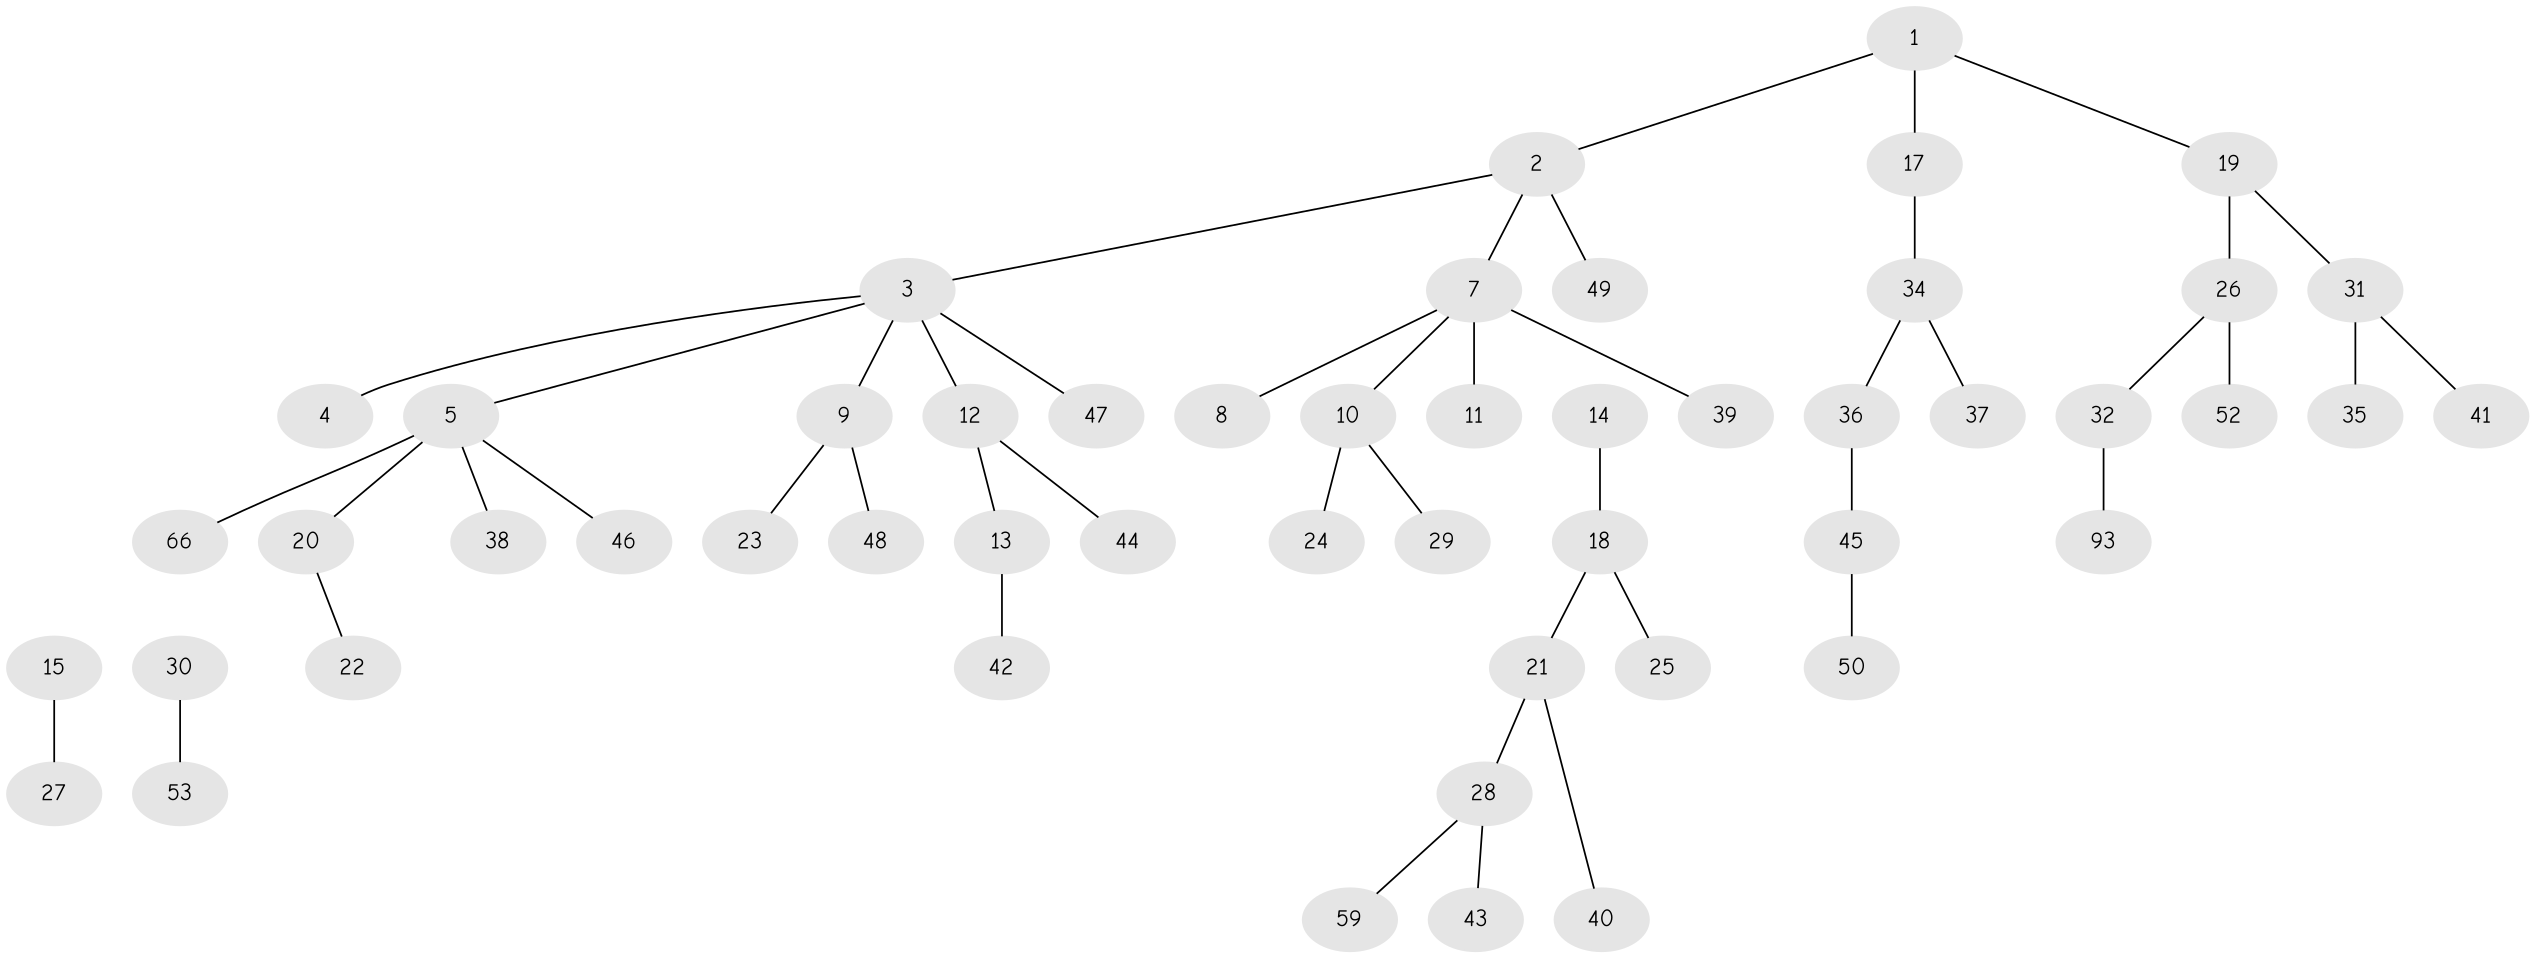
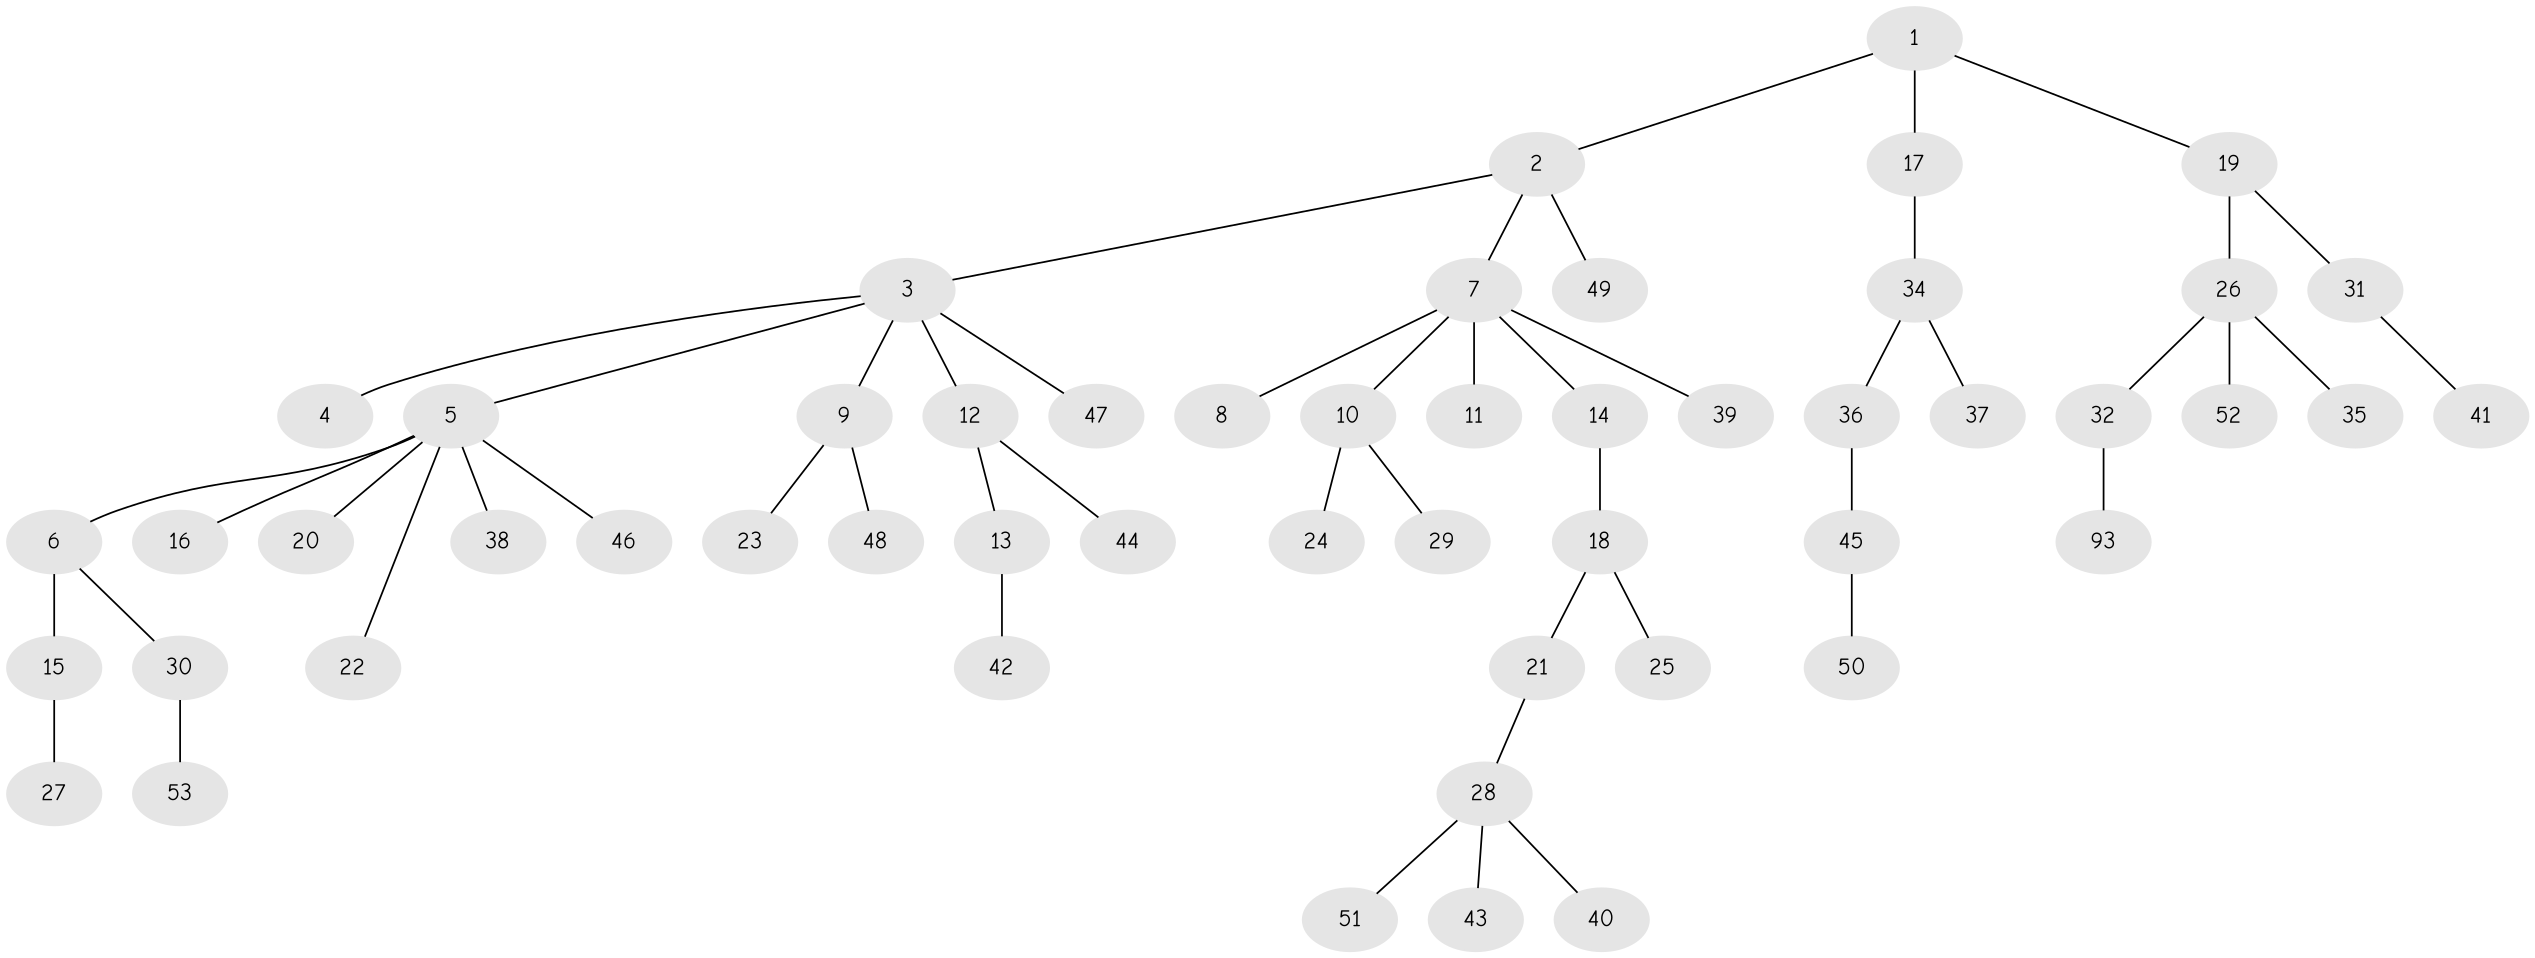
none -> (1537, 353)
(2355, 353) -> (2292, 353)
none -> (54, 542)
(180, 542) -> (180, 542)
(329, 605) -> (402, 542)
(1569, 794) -> (1543, 857)
(1350, 920) -> (1350, 920)
